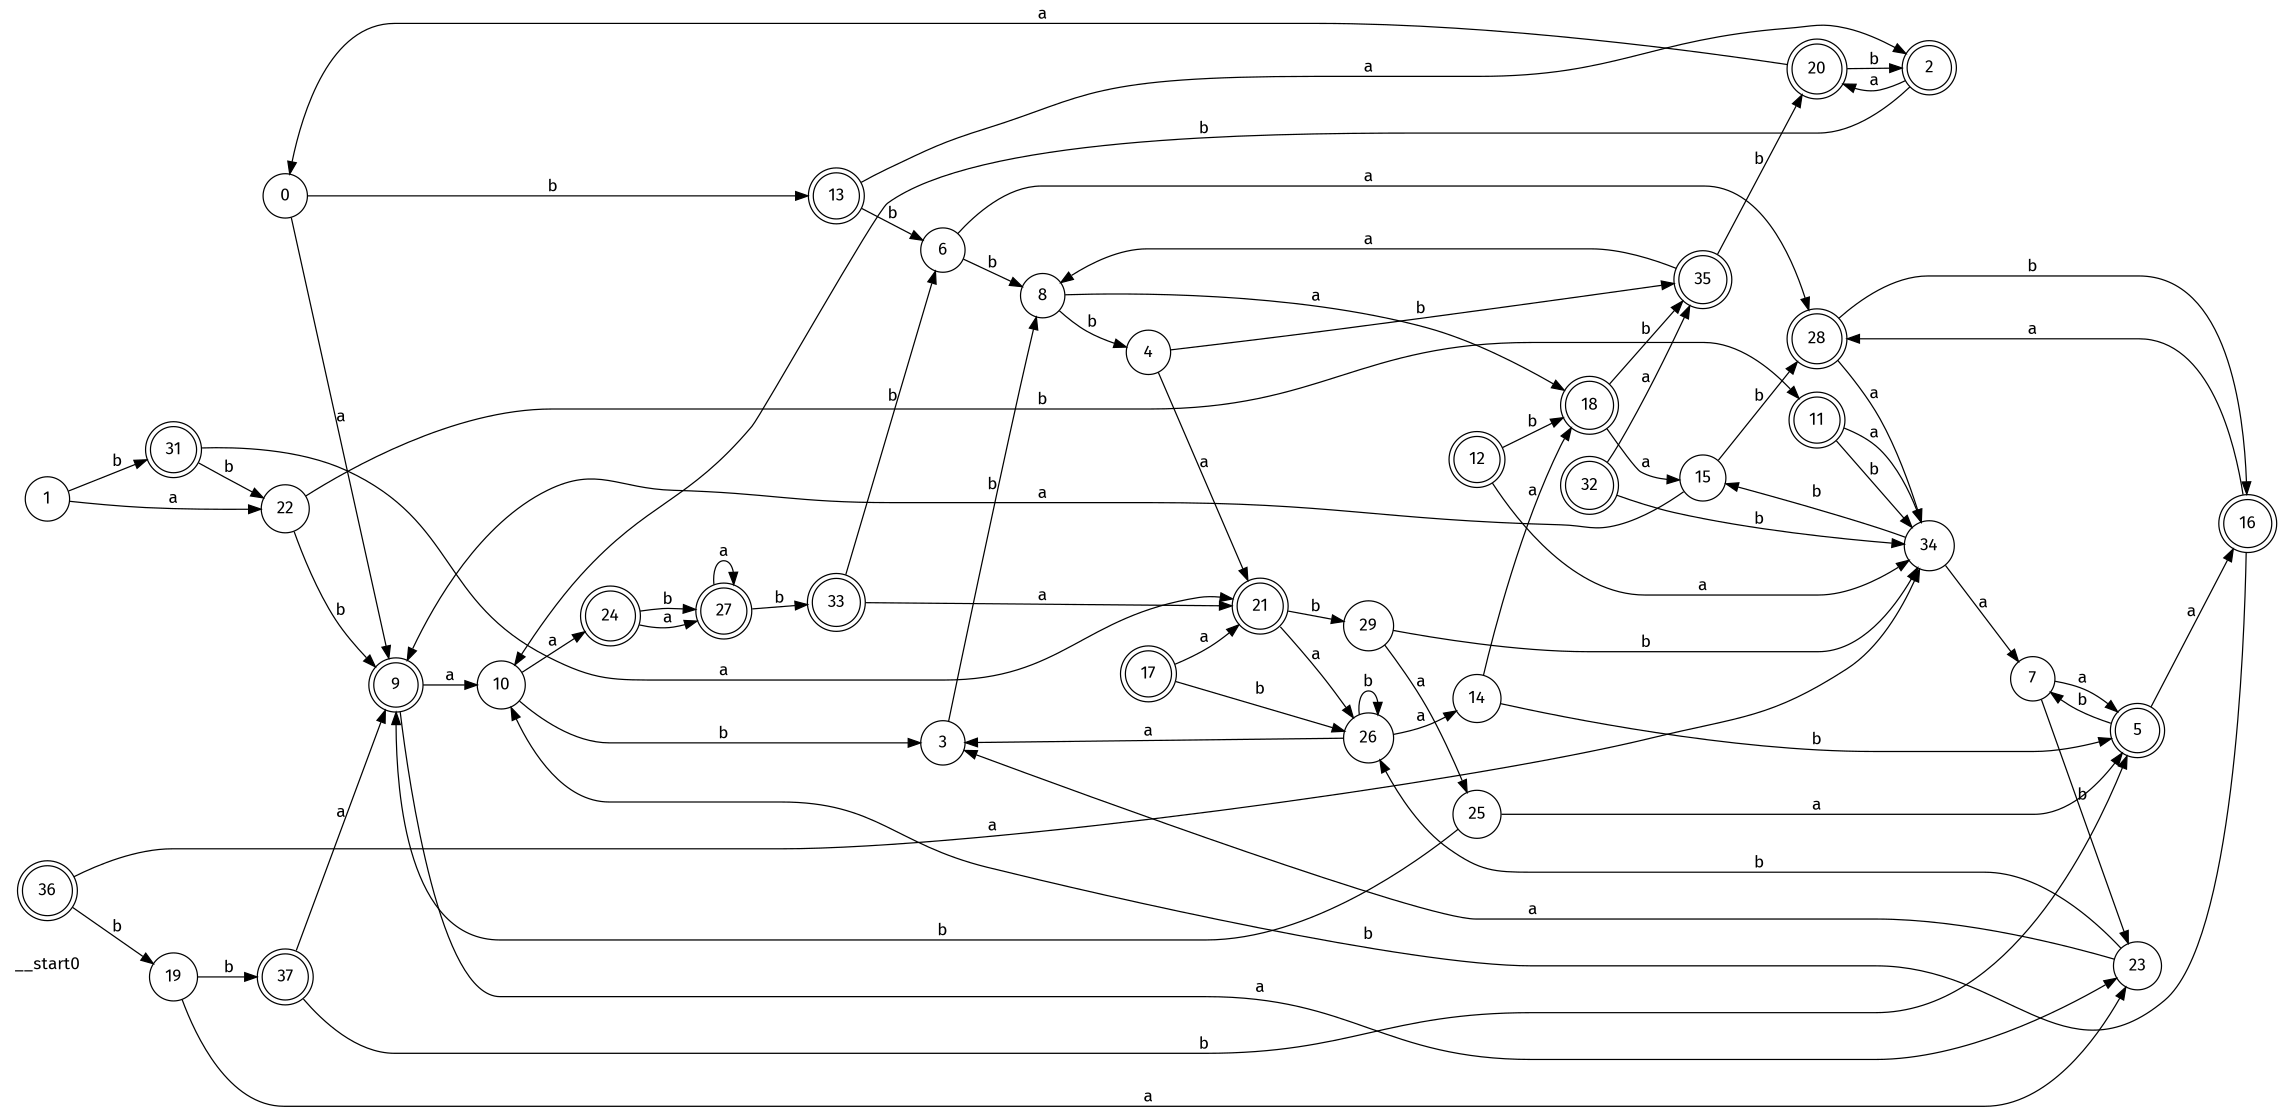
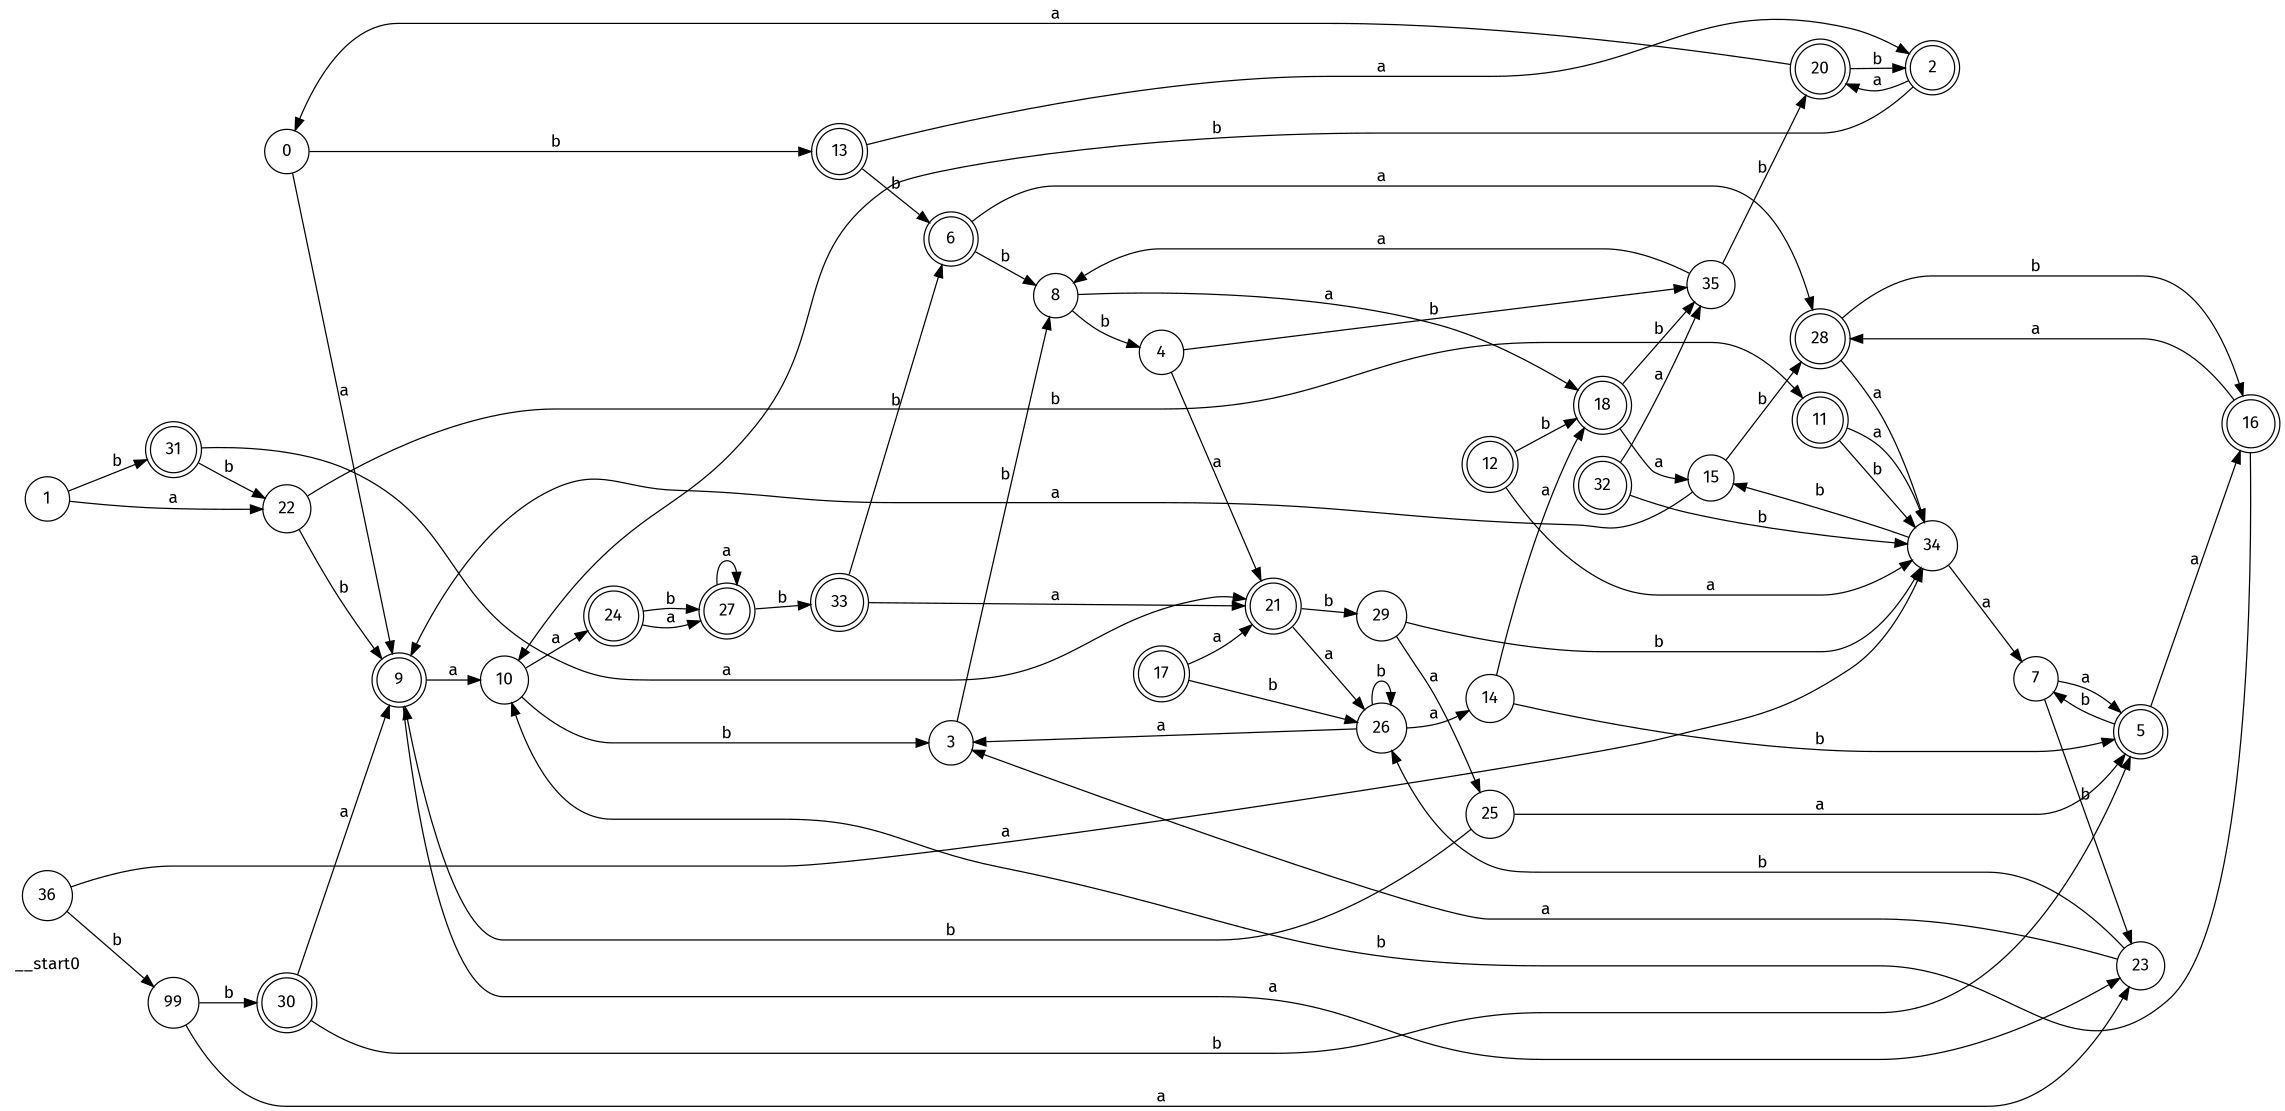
(943, 250) -> (951, 239)
(1703, 280) -> (1711, 285)
(47, 891) -> (47, 896)
(174, 977) -> (174, 1003)
(285, 977) -> (287, 1003)
